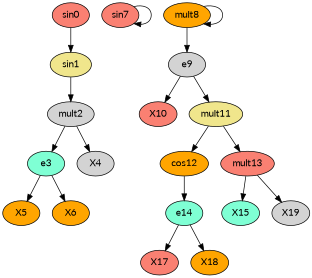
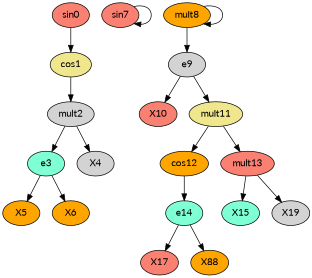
(71, 65) -> (71, 65)
(210, 263) -> (210, 263)
